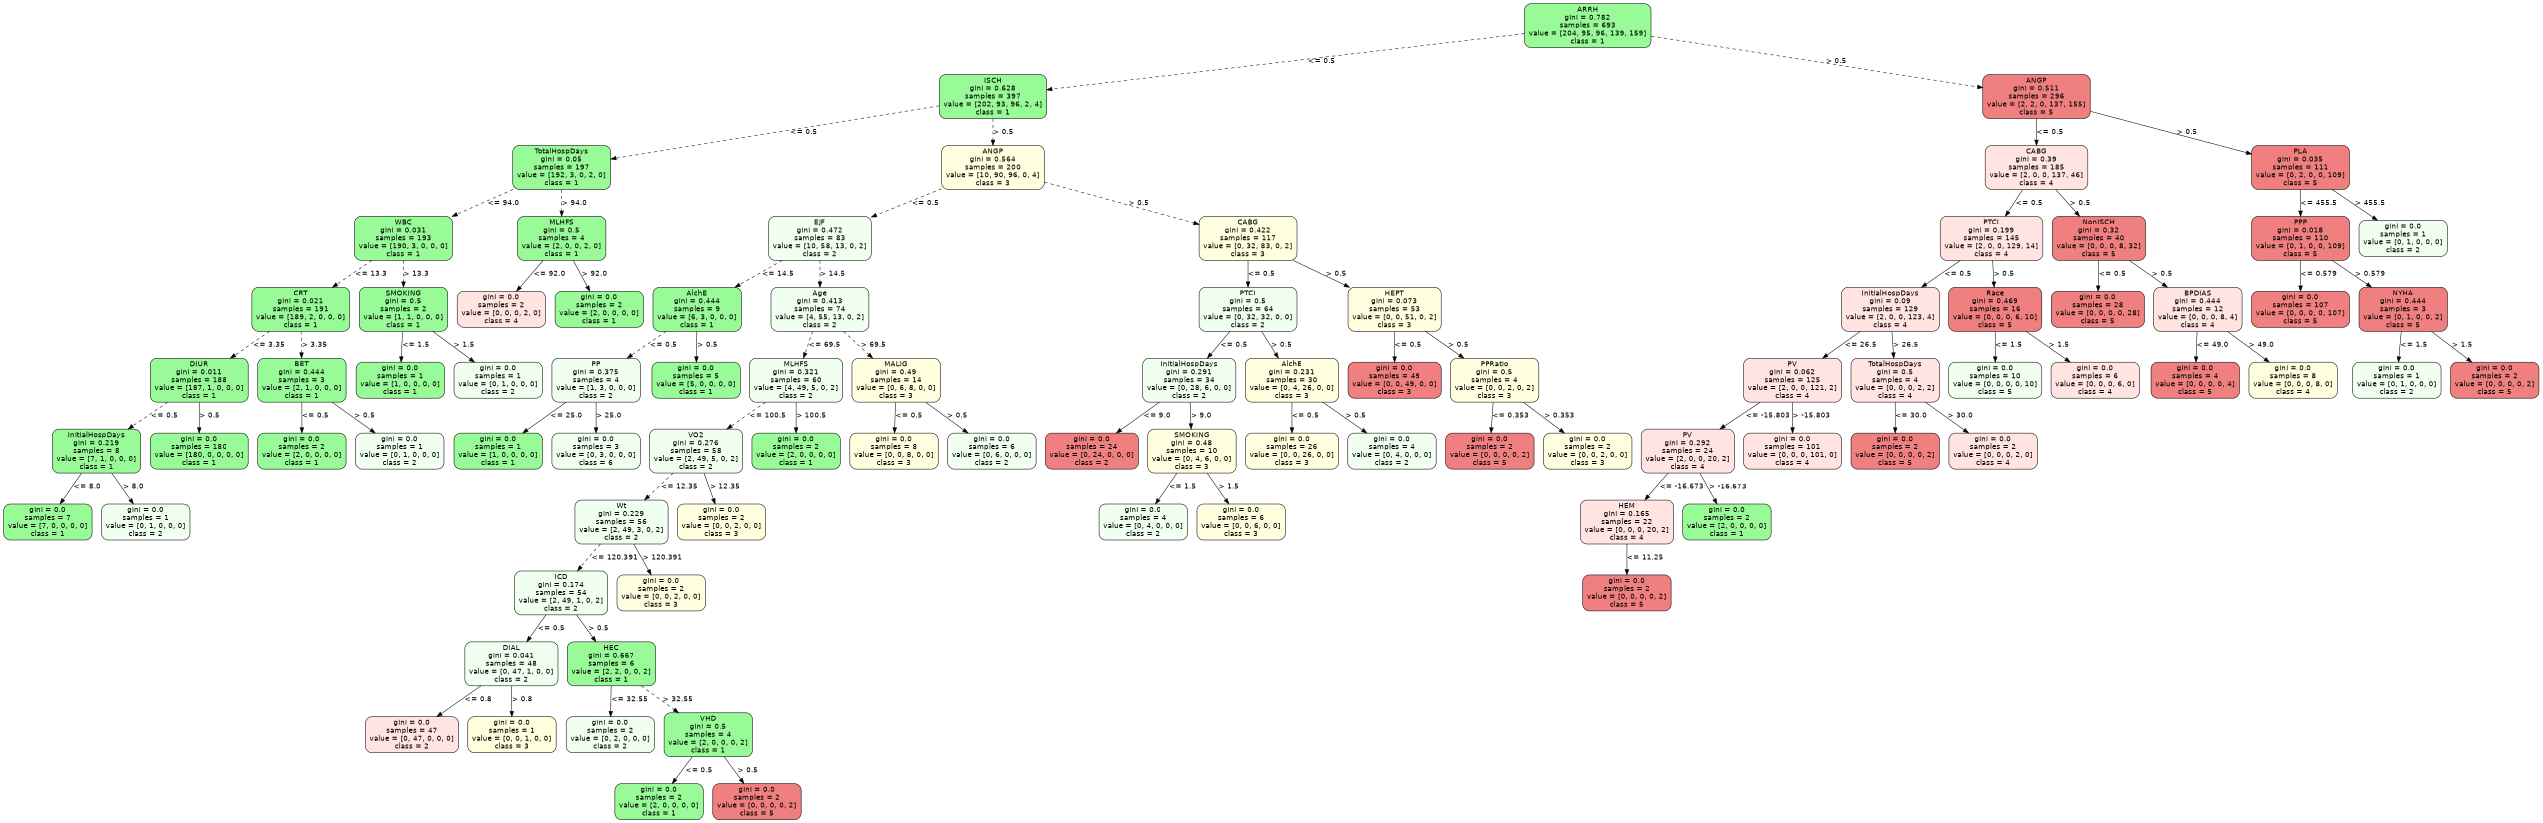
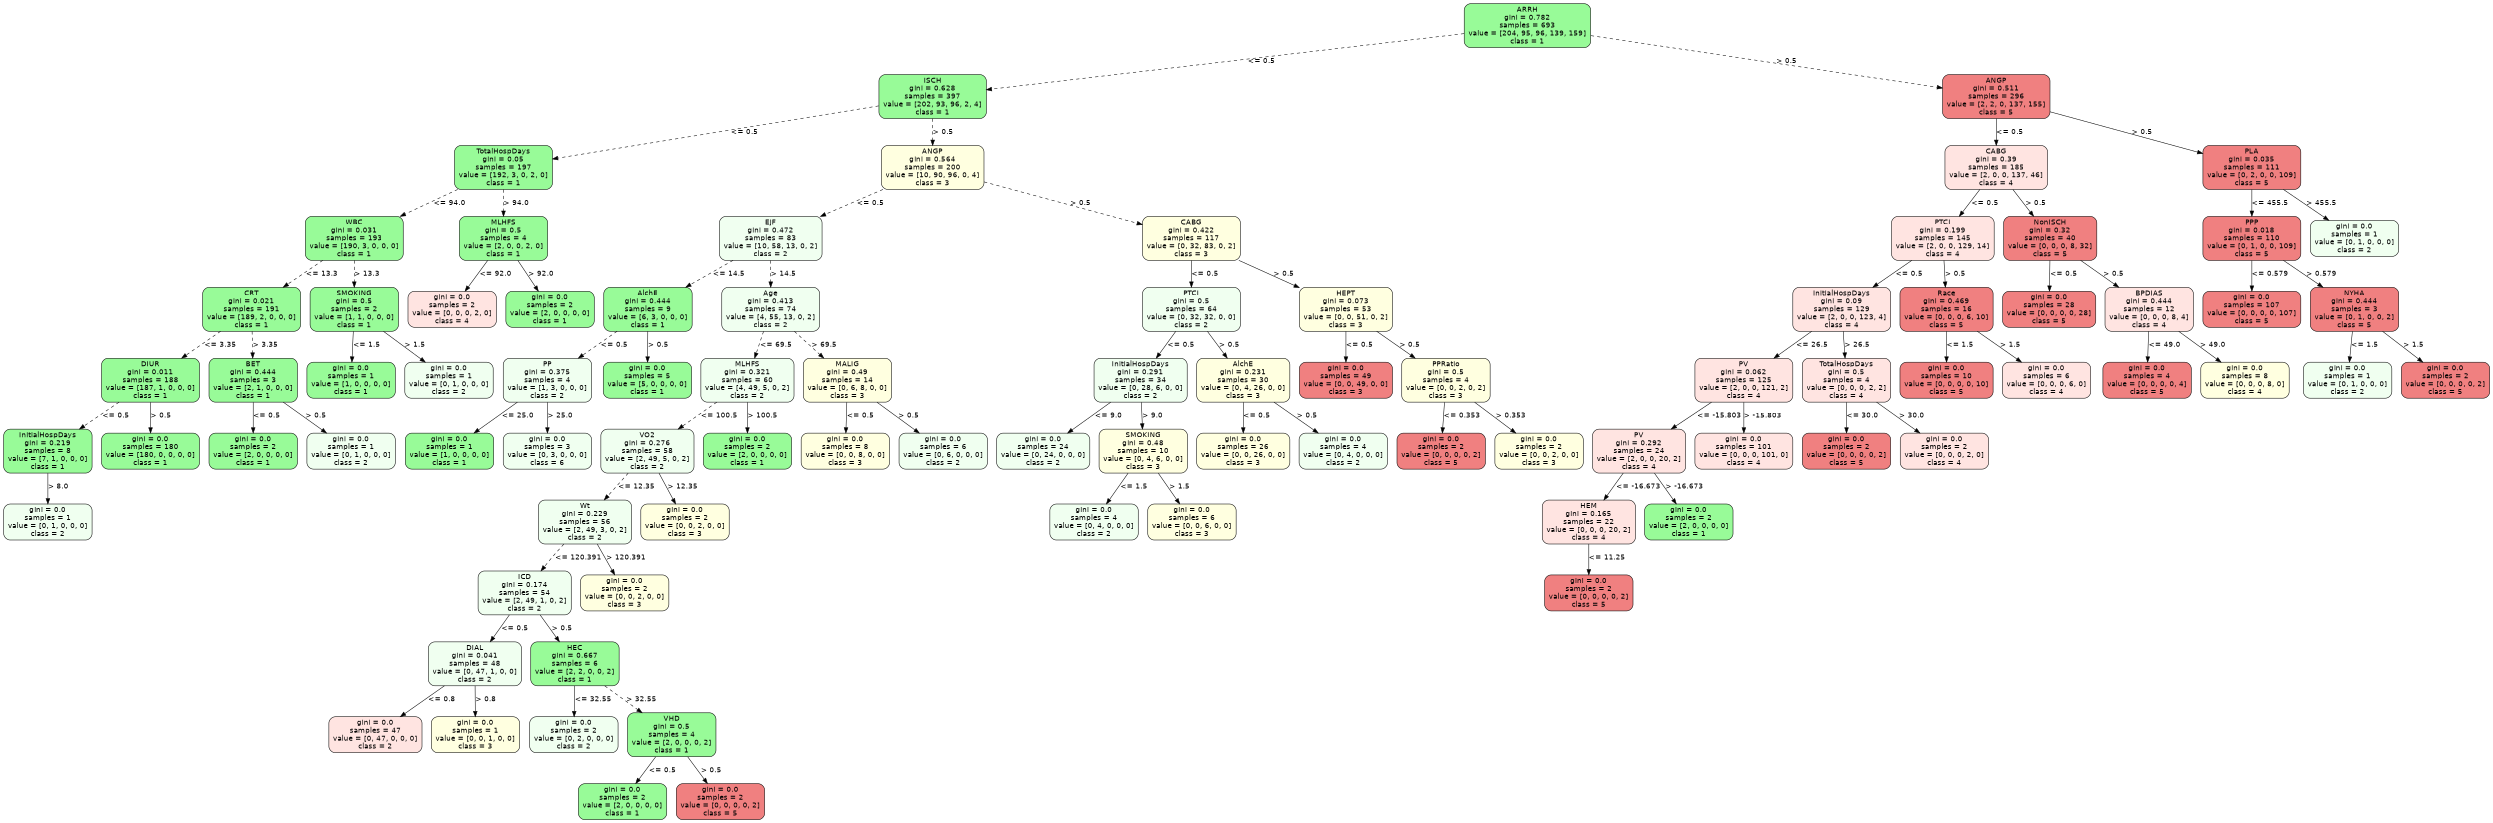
(1995, 380) -> (1947, 380)
(1092, 451) -> (1043, 451)
(48, 522) -> none
